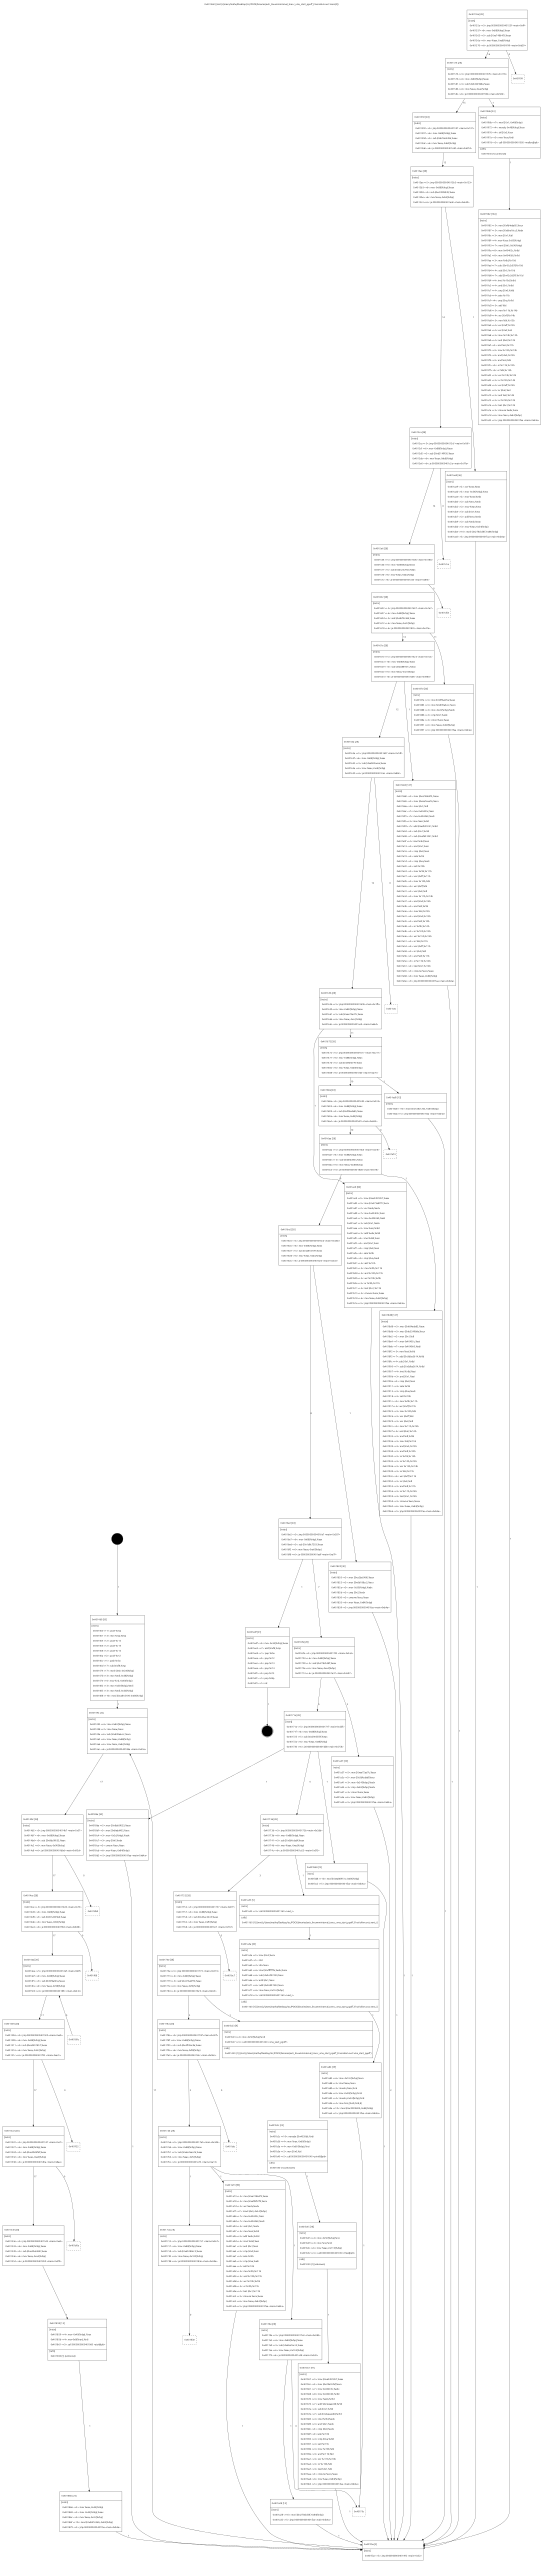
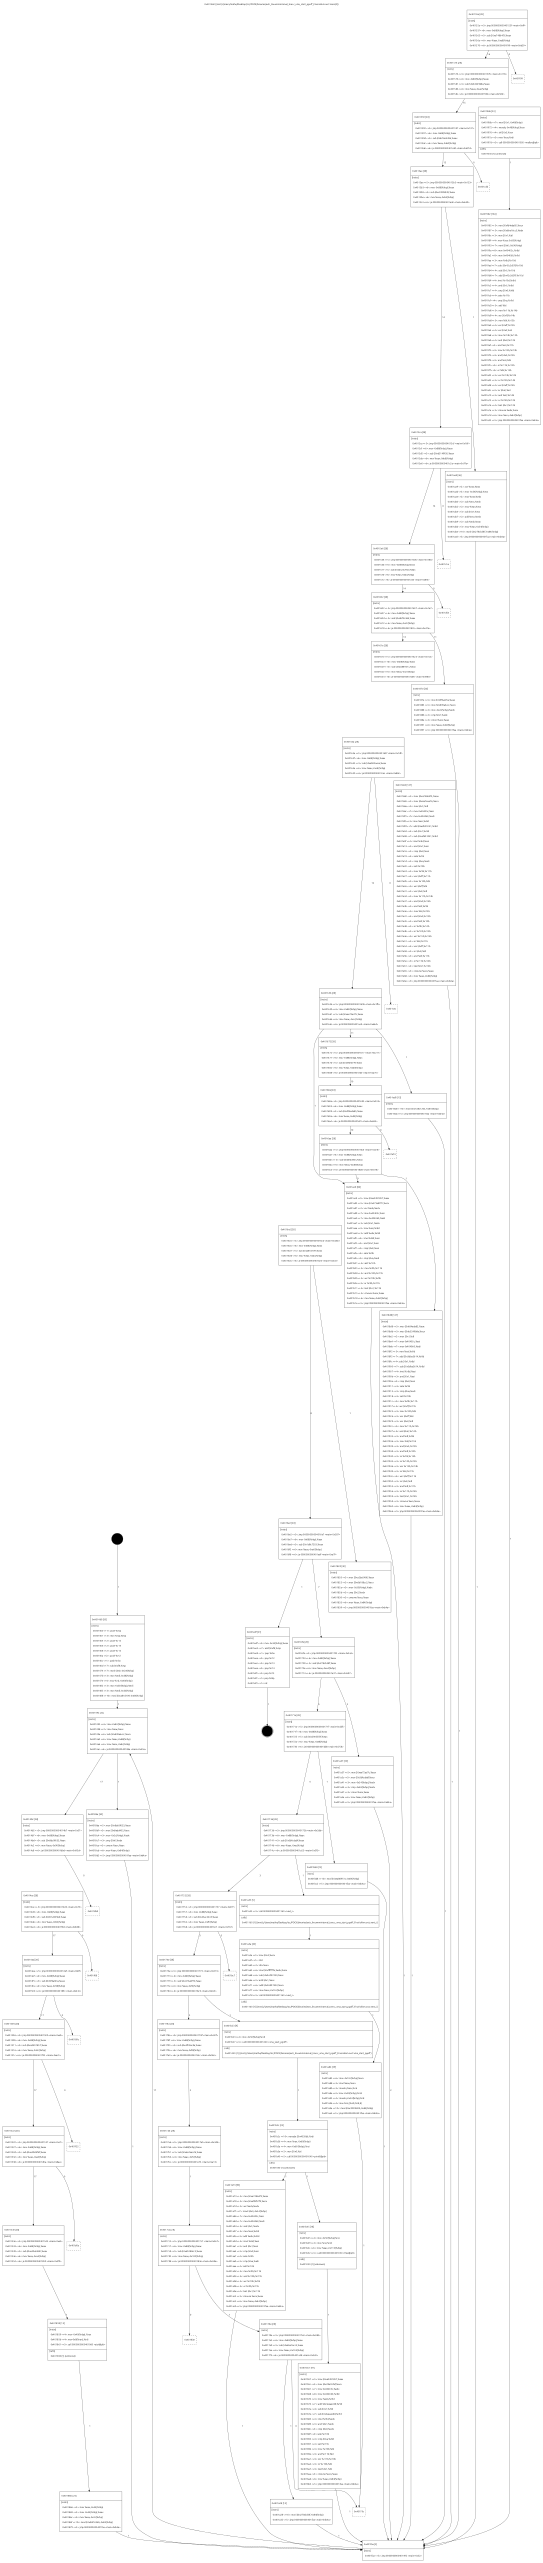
(491, 102) -> none
none -> (483, 187)
none -> (403, 588)
(388, 709) -> none
(408, 730) -> none
(387, 1085) -> (397, 1058)
(331, 1199) -> (357, 1178)
(217, 1784) -> (117, 1781)
(52, 1872) -> none
none -> (197, 1943)
(66, 2016) -> (61, 2016)
(396, 2073) -> none
none -> (298, 2089)
(230, 2147) -> none
(217, 2174) -> (285, 2176)
(292, 2210) -> (218, 2307)
